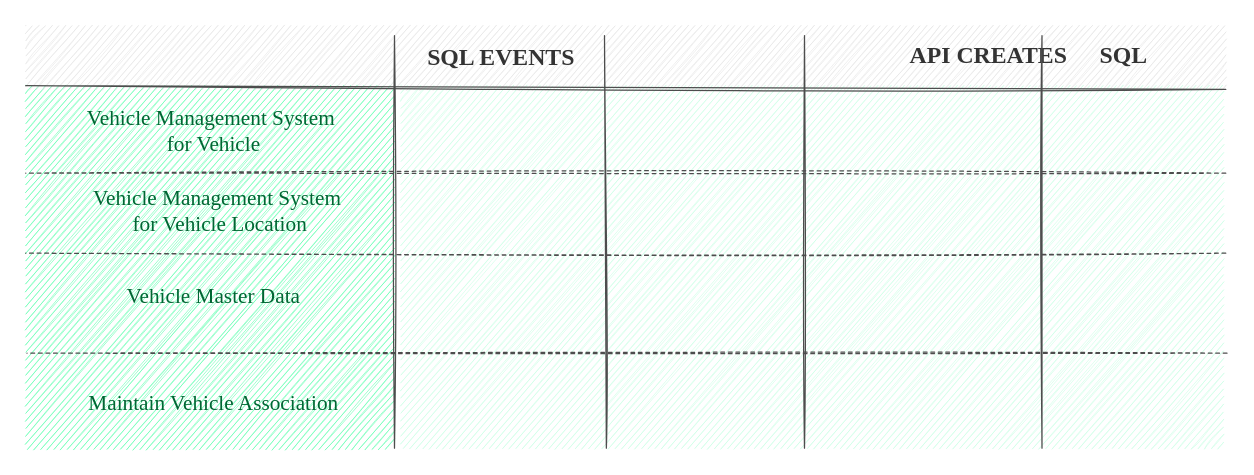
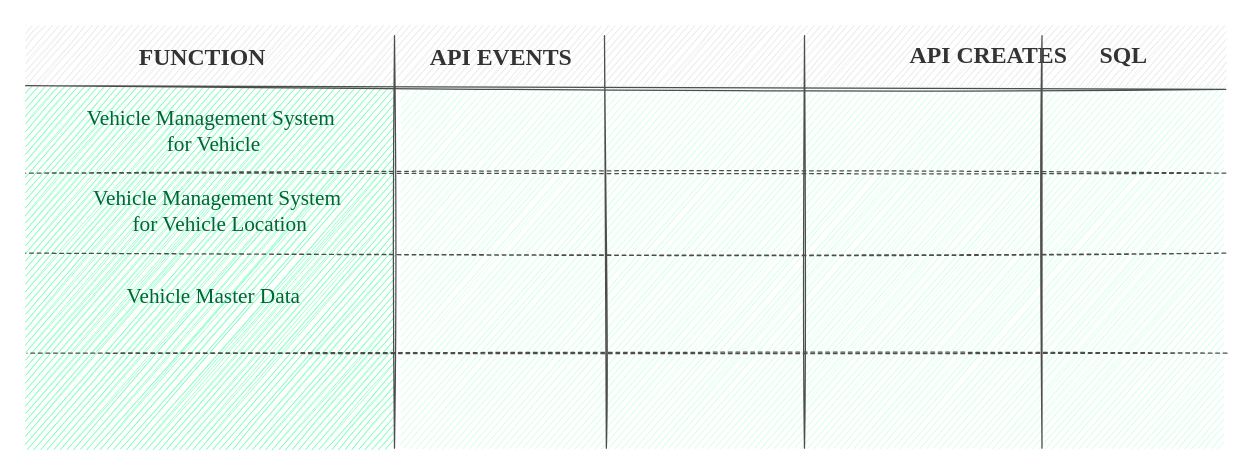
none -> (202, 58)
(501, 58) -> (501, 58)
(213, 404) -> none
